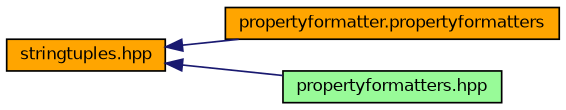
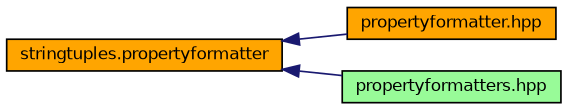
(392, 23) -> (452, 23)
(86, 55) -> (144, 55)
